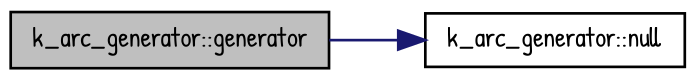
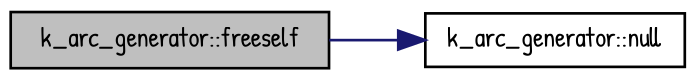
(170, 40) -> (170, 40)
